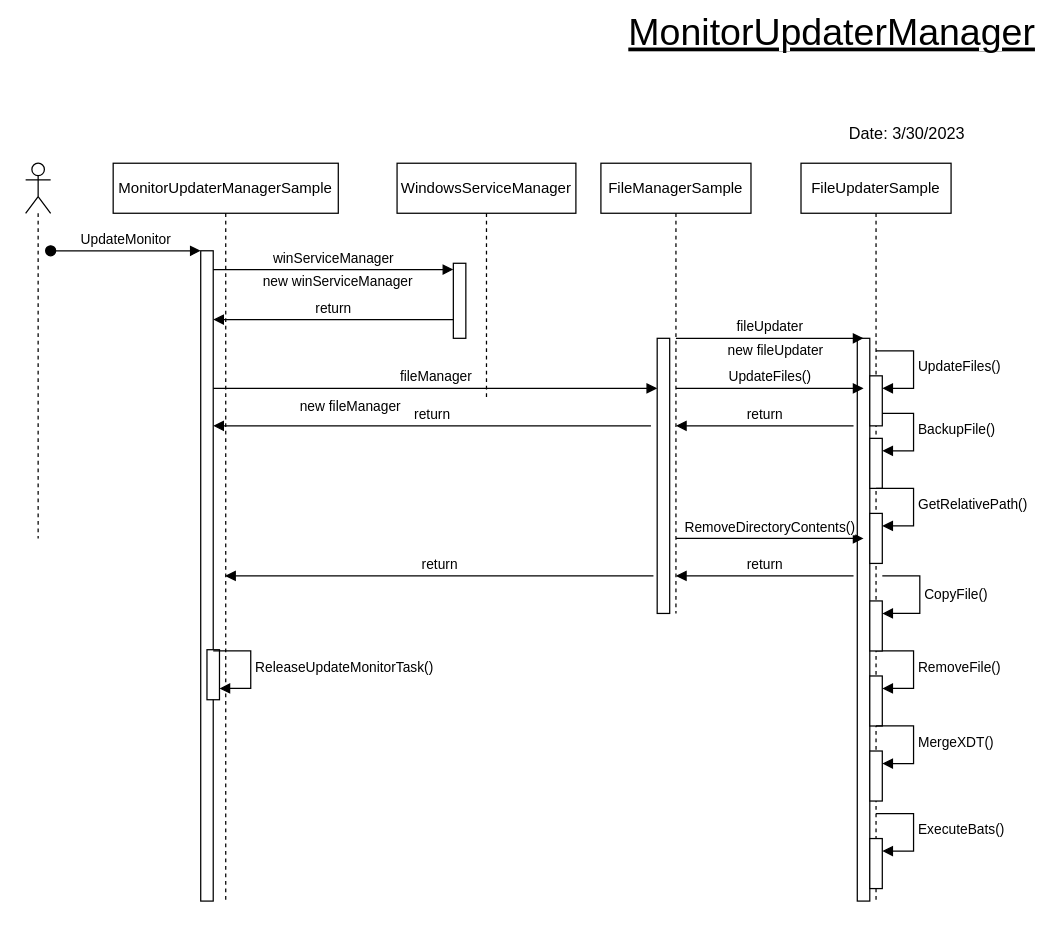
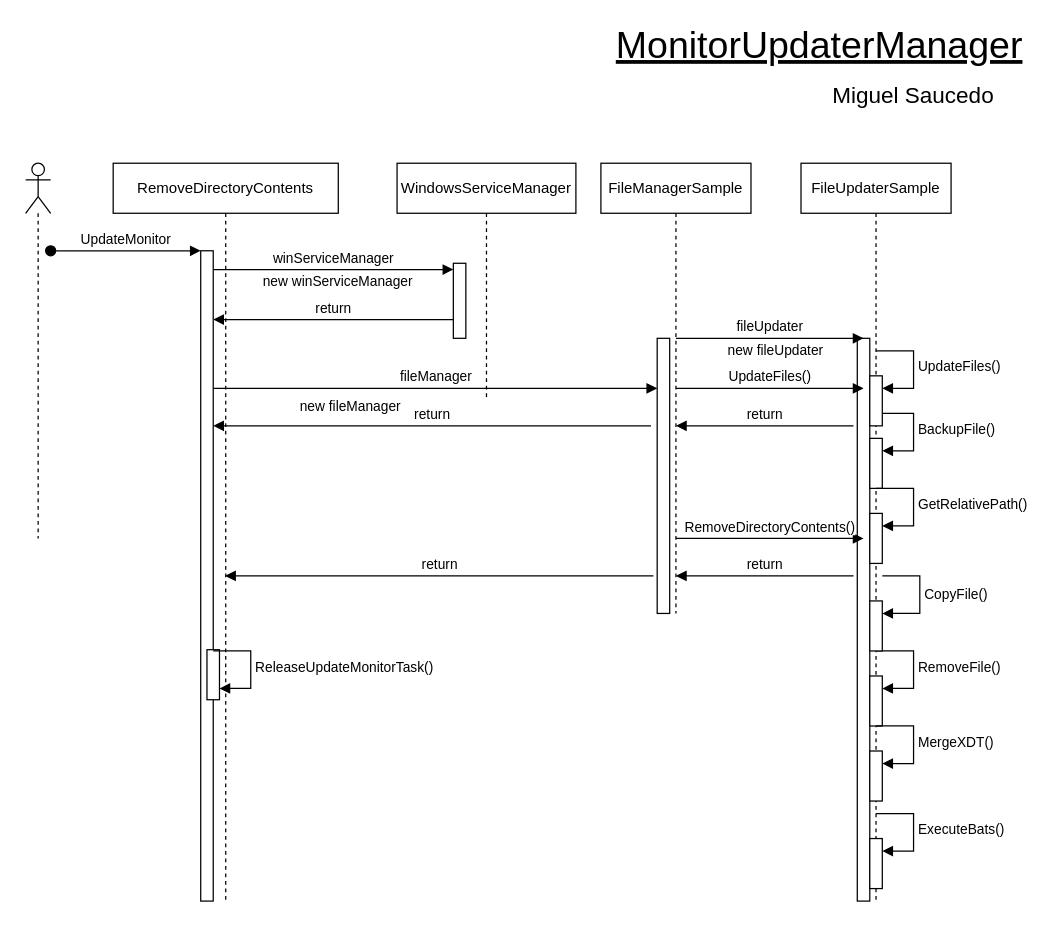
(832, 32) -> (819, 44)
none -> (913, 96)
(907, 133) -> none
(226, 188) -> (226, 188)
